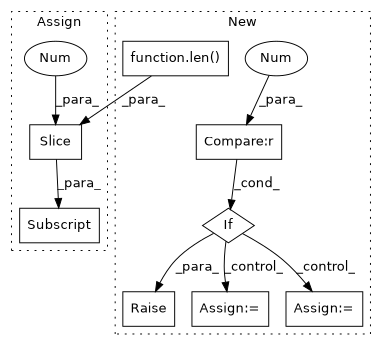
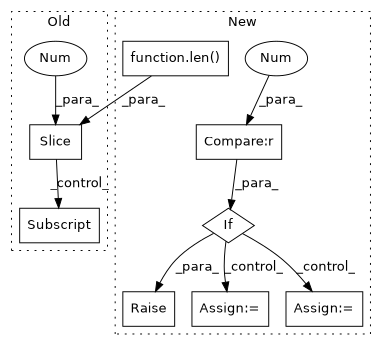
(60, 23) -> (60, 23)
(80, 184) -> (80, 184)
(257, 184) -> (257, 184)
